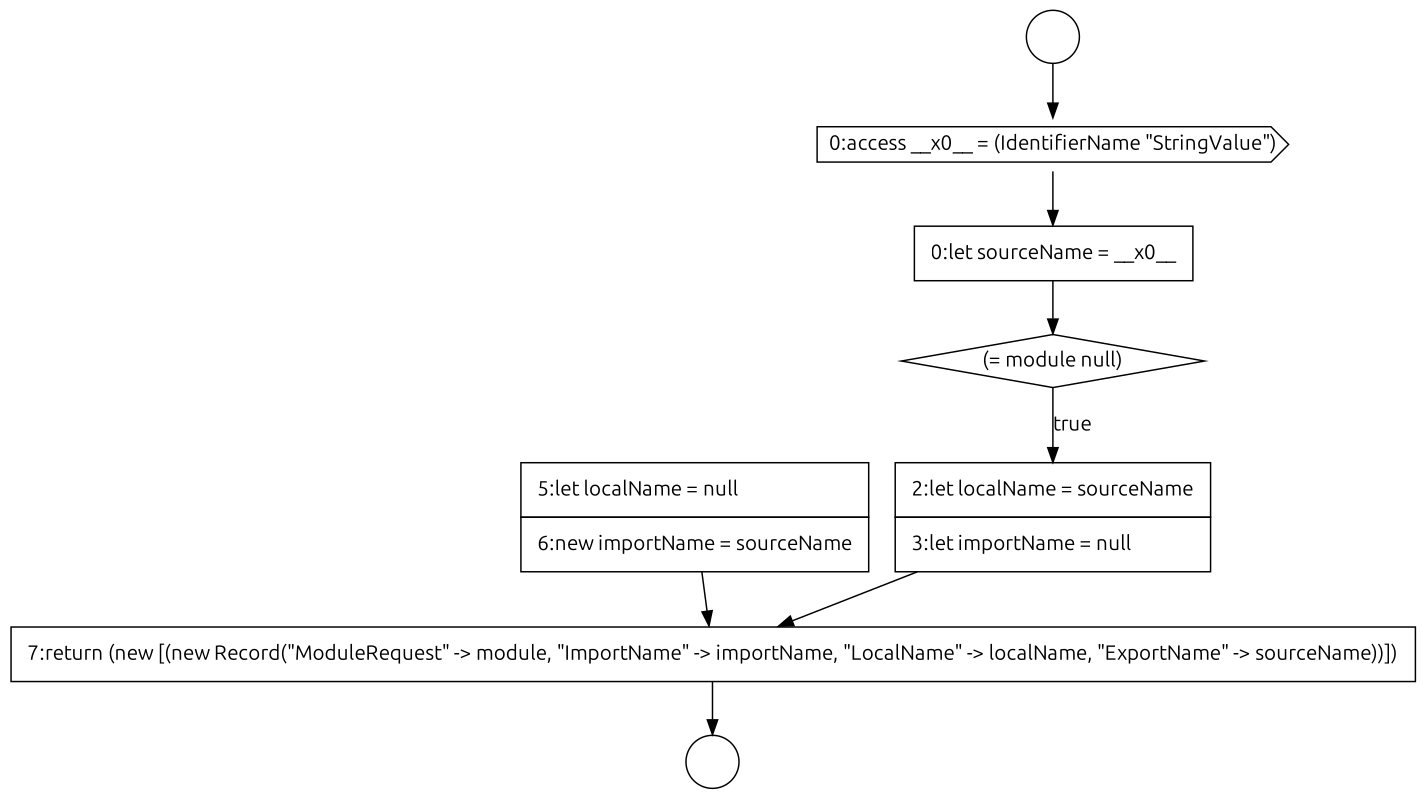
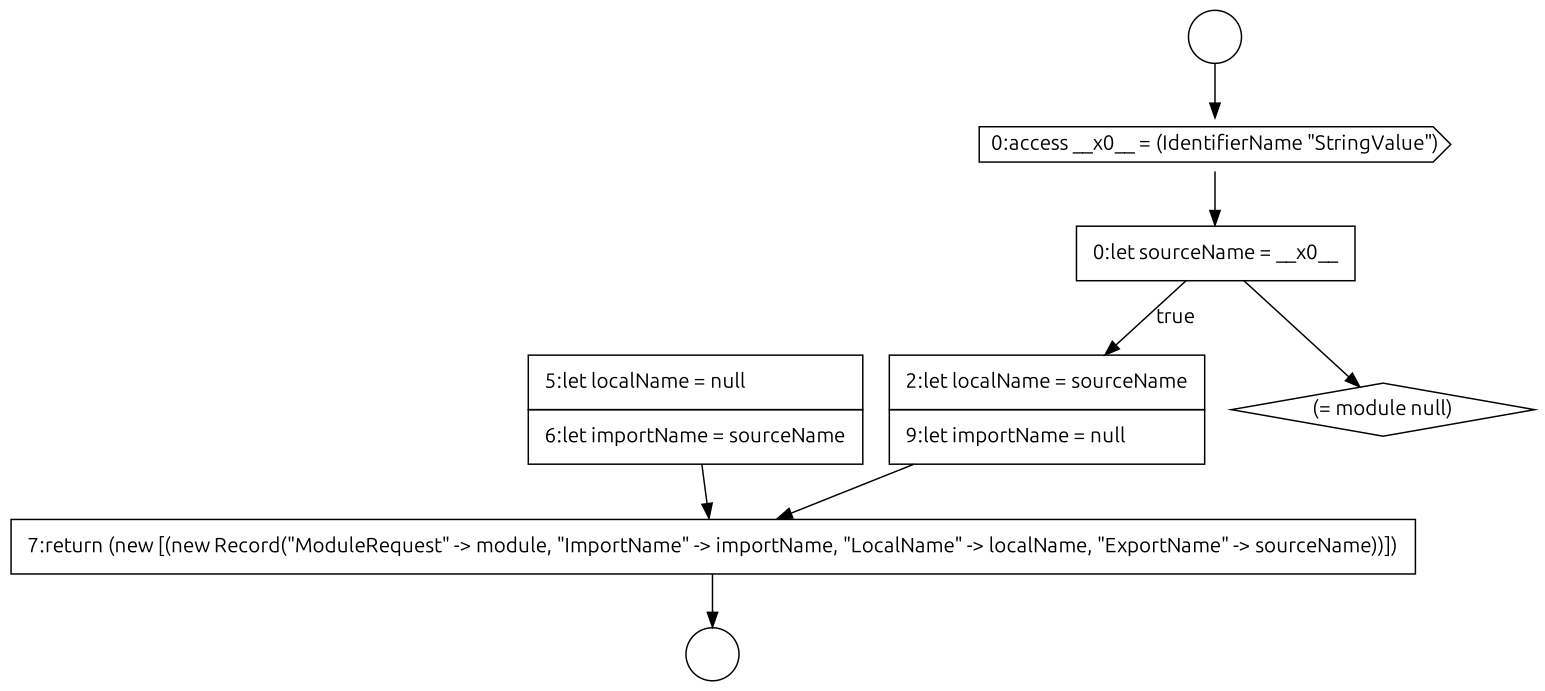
(1053, 418) -> (1151, 313)
(695, 544) -> (696, 436)
(1022, 544) -> (1016, 436)
